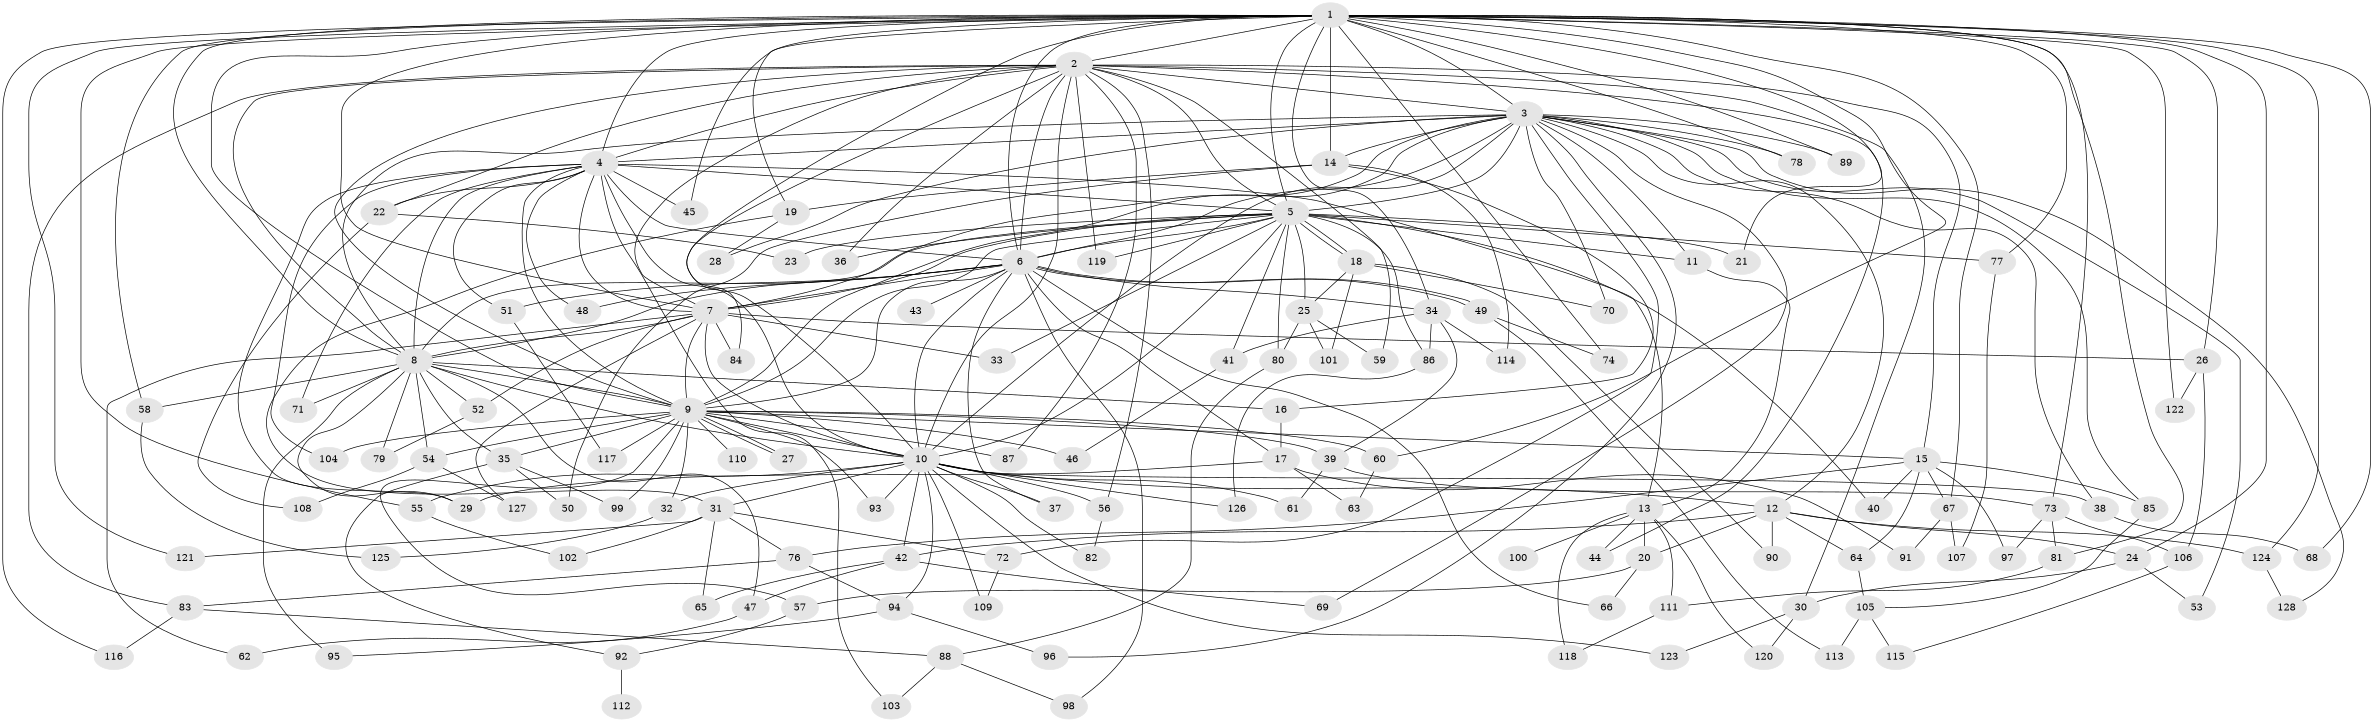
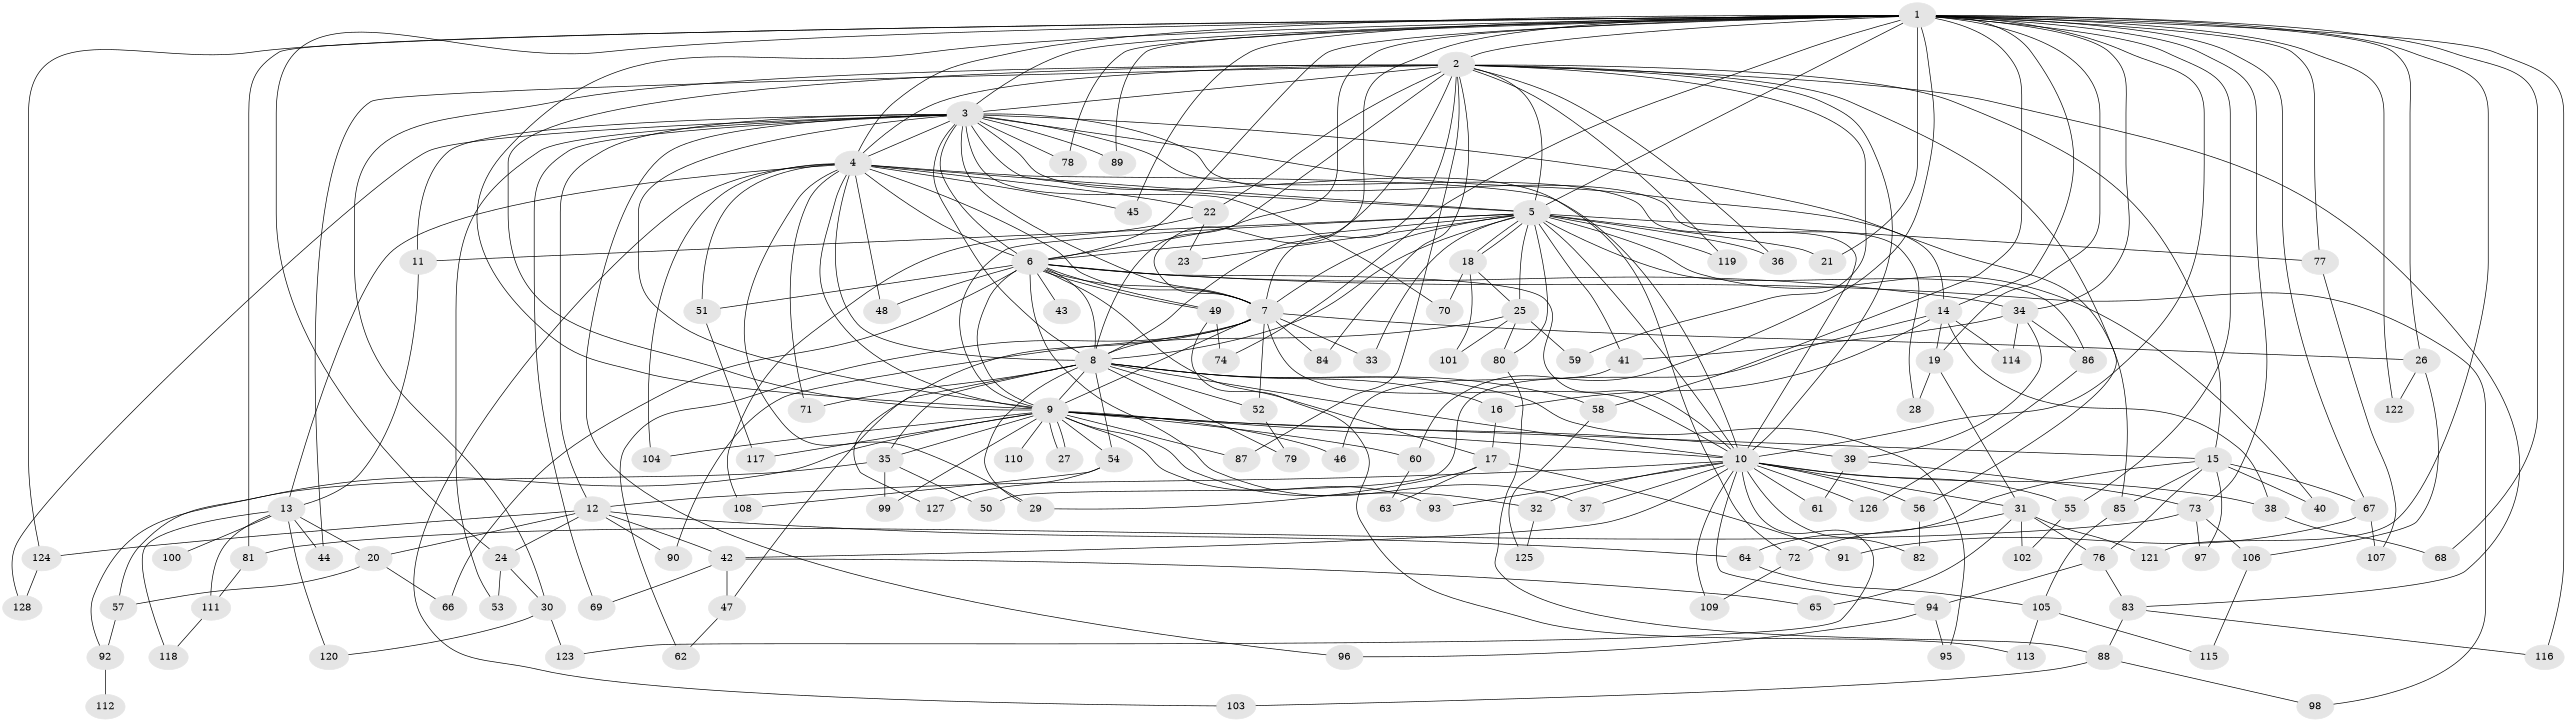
(1908, 227) -> (2110, 408)
(1586, 375) -> (958, 364)
